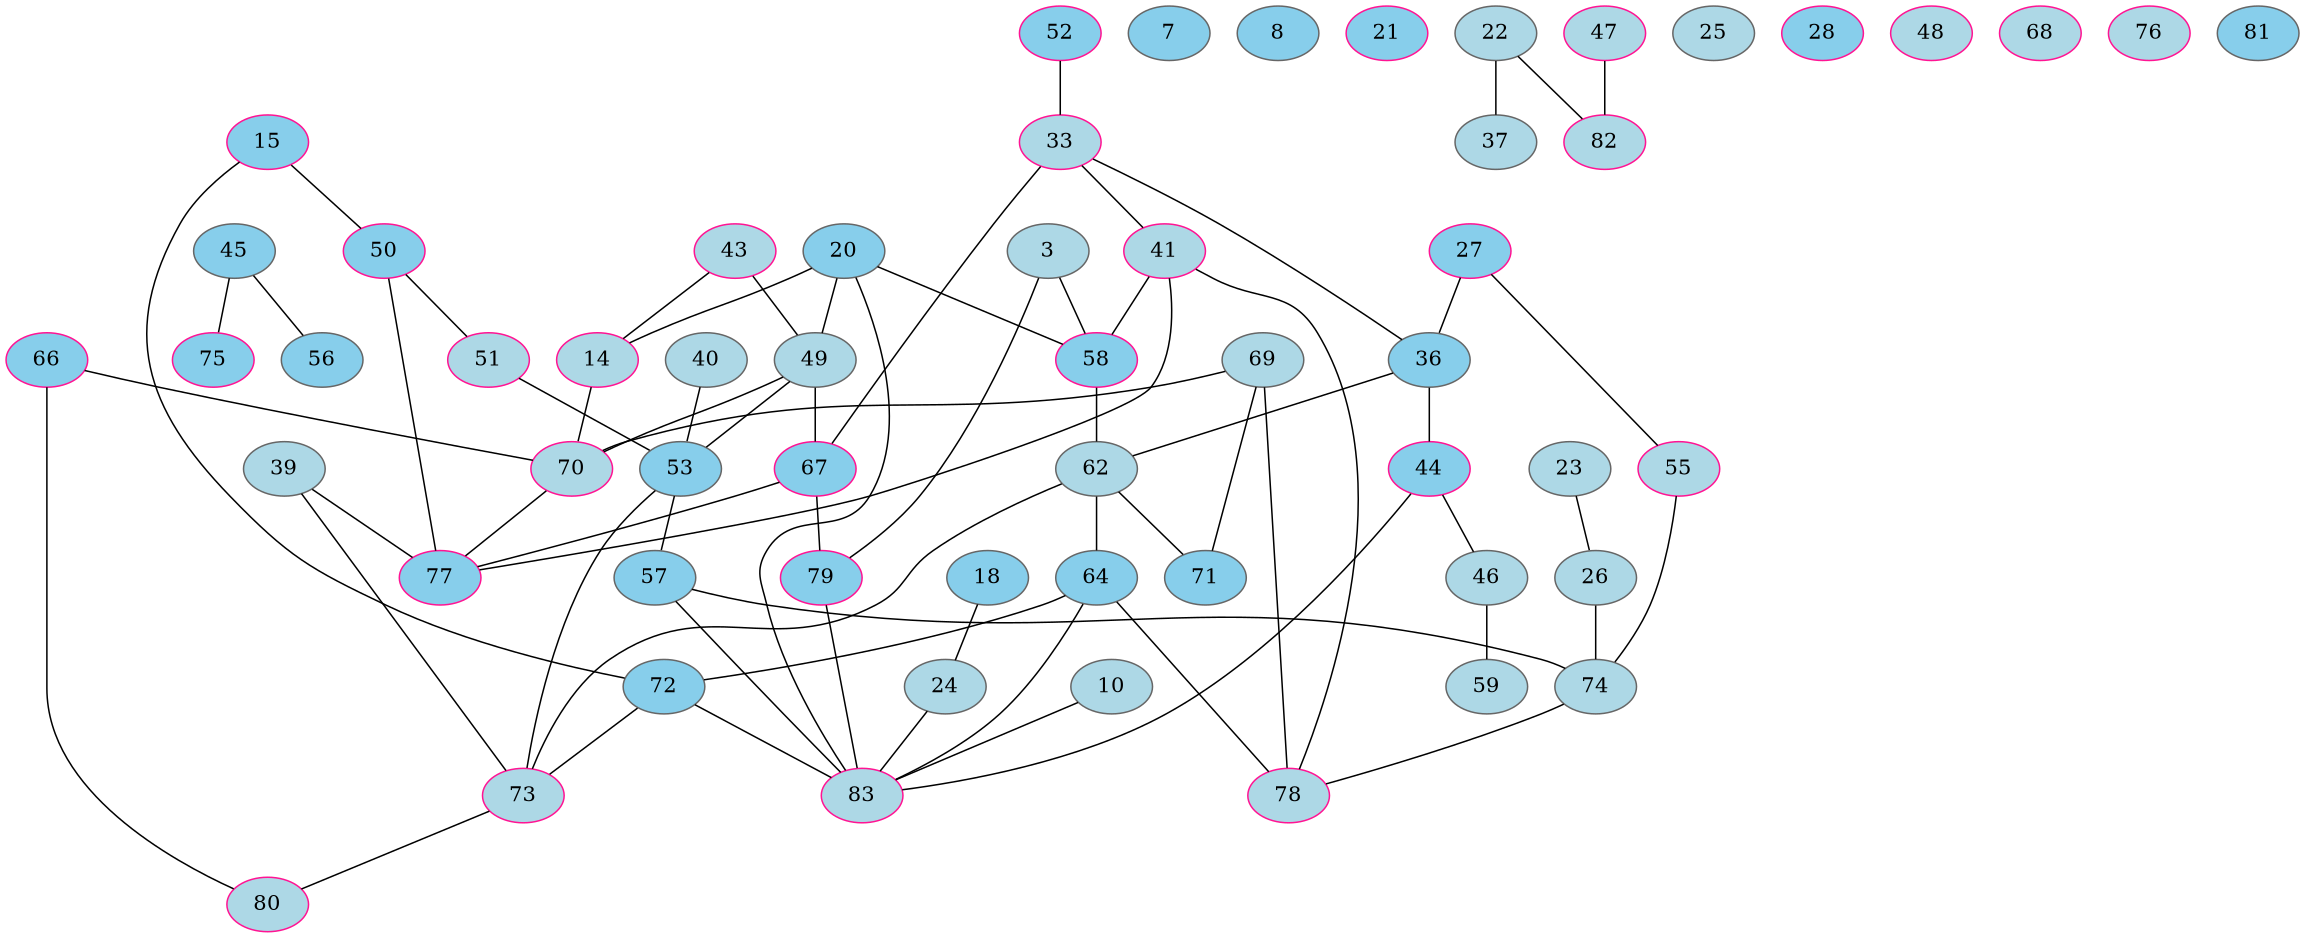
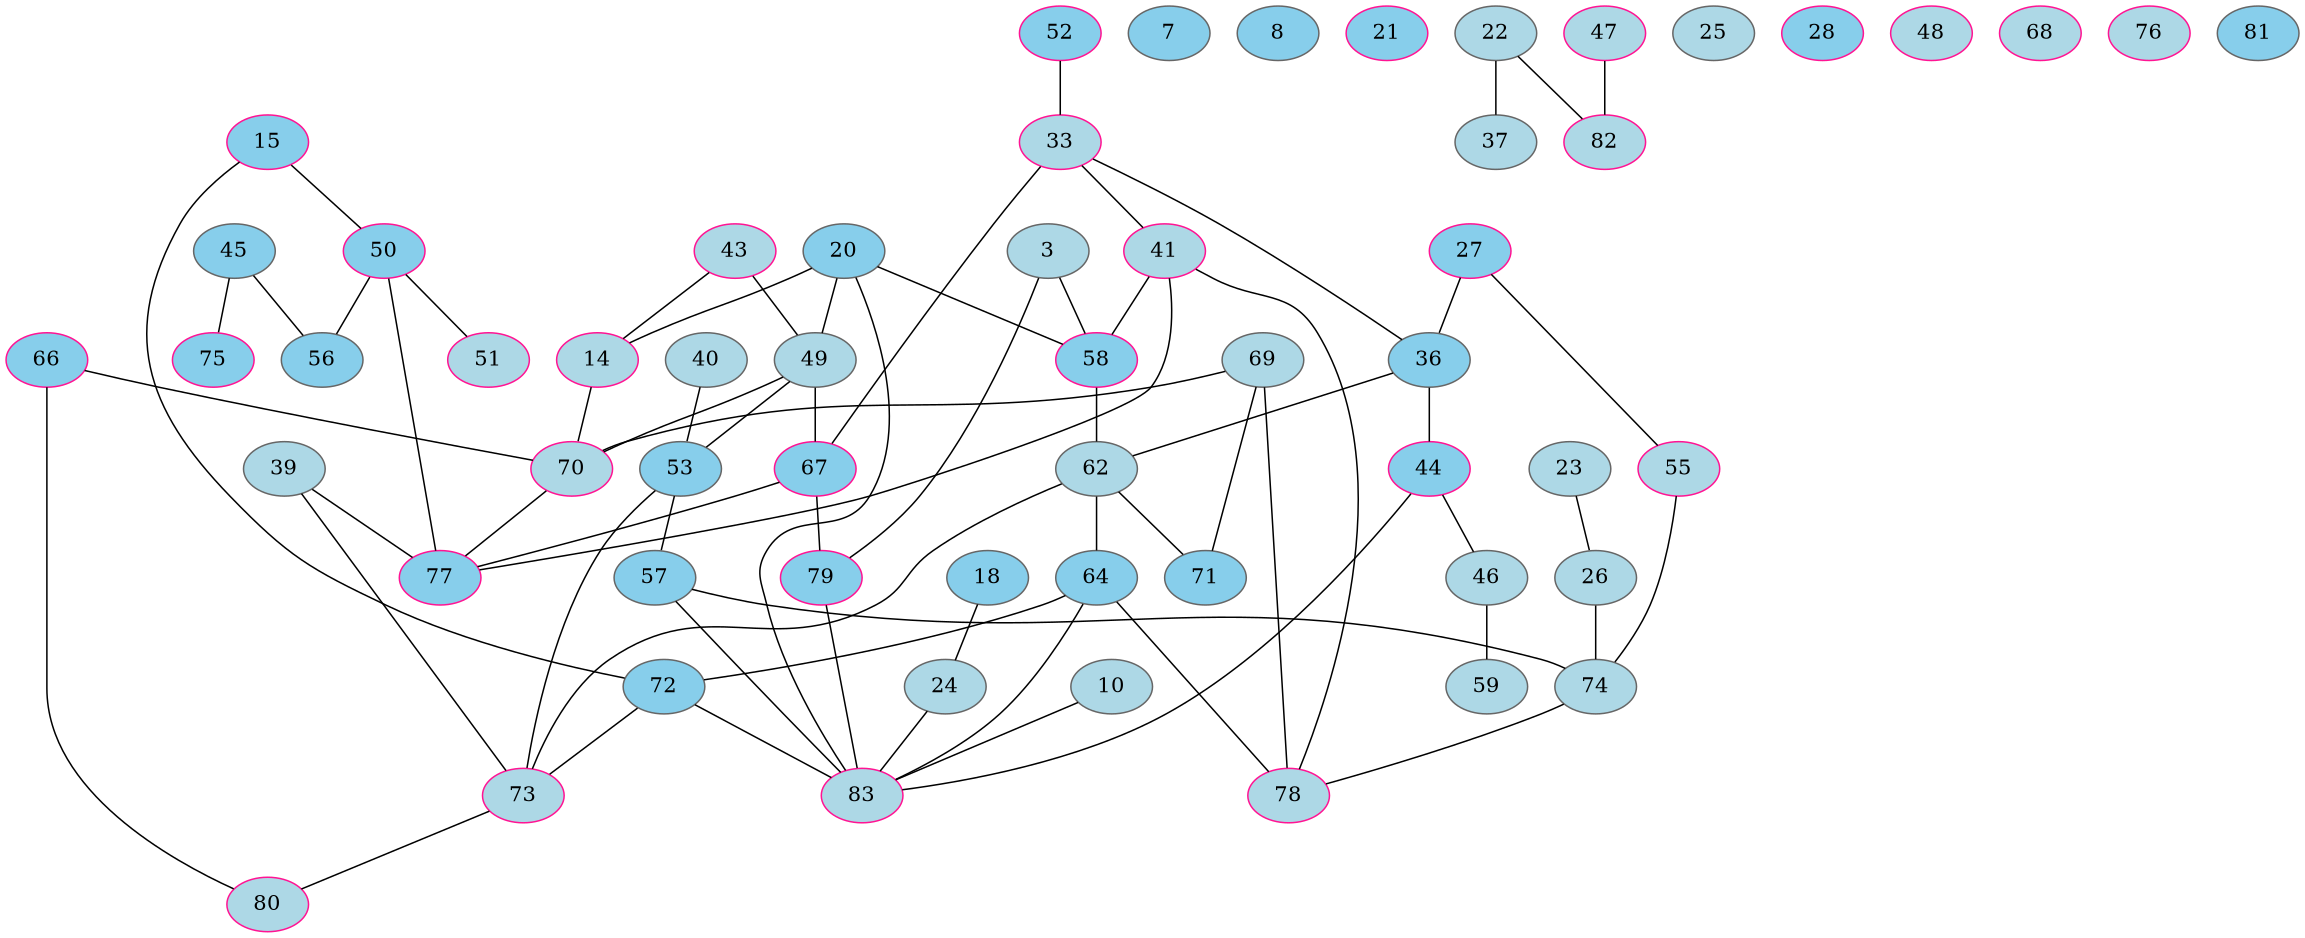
none -> (353, 306)
(575, 409) -> none
